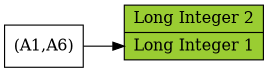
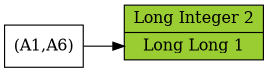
(194, 46) -> (194, 46)
